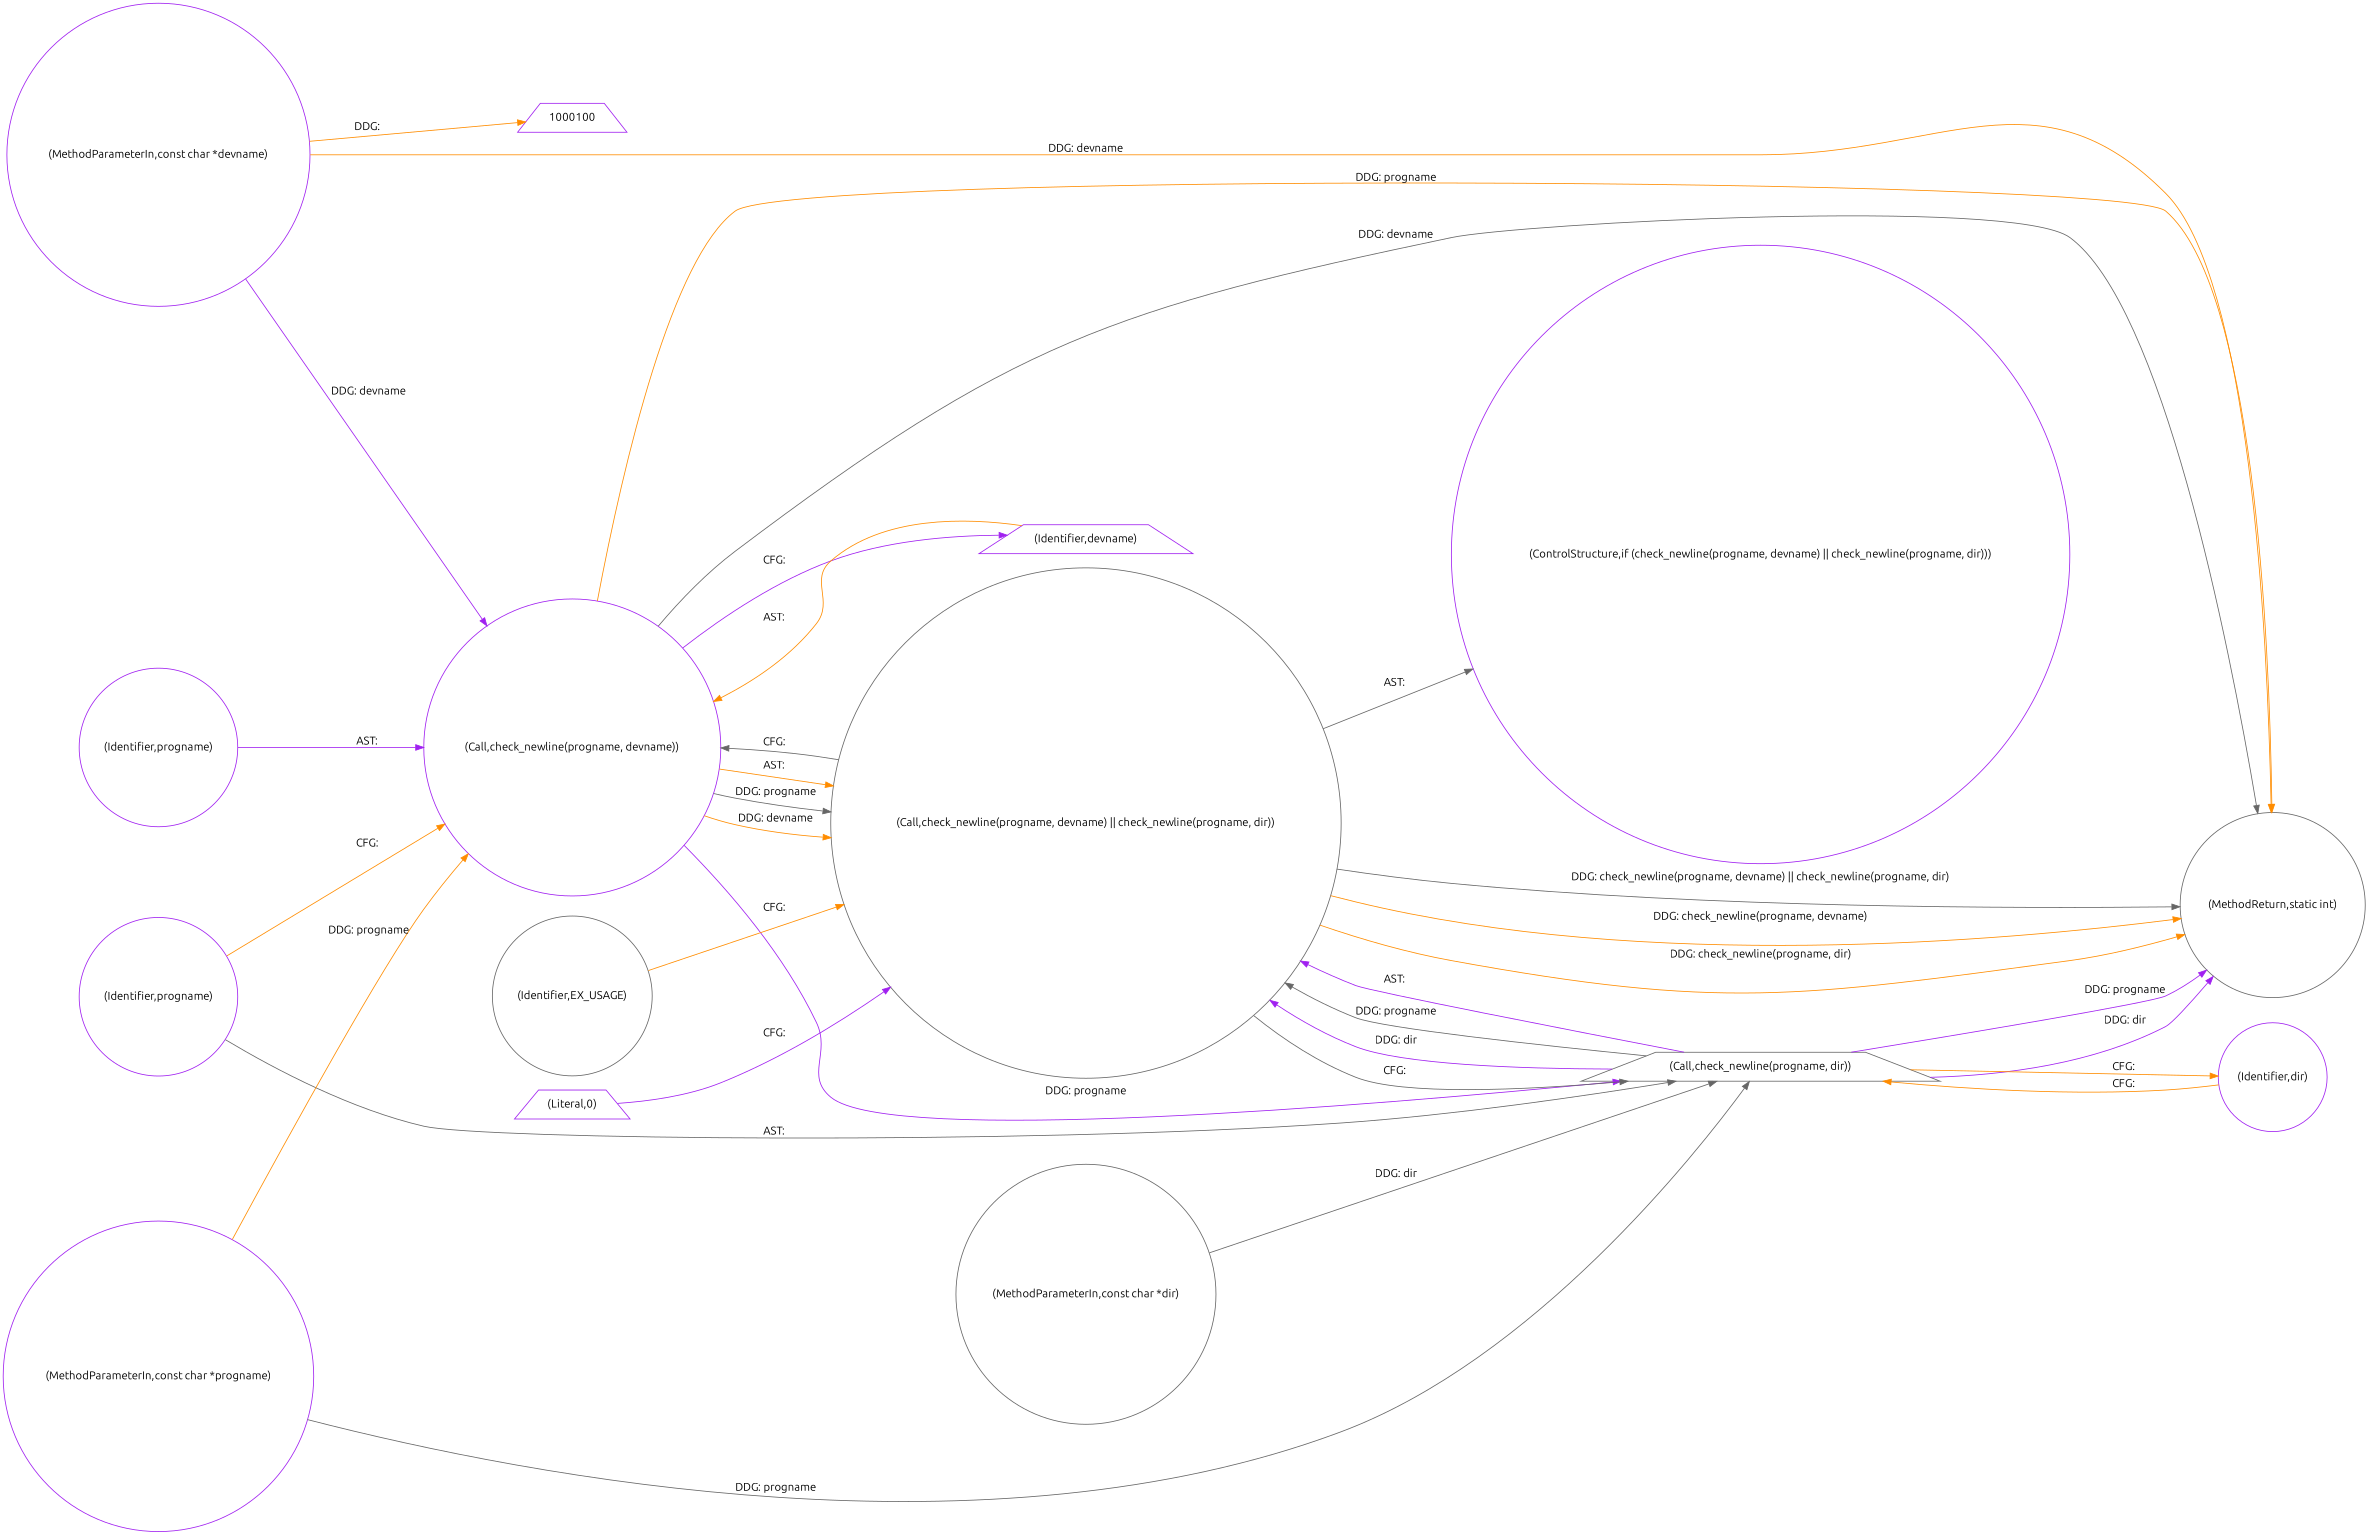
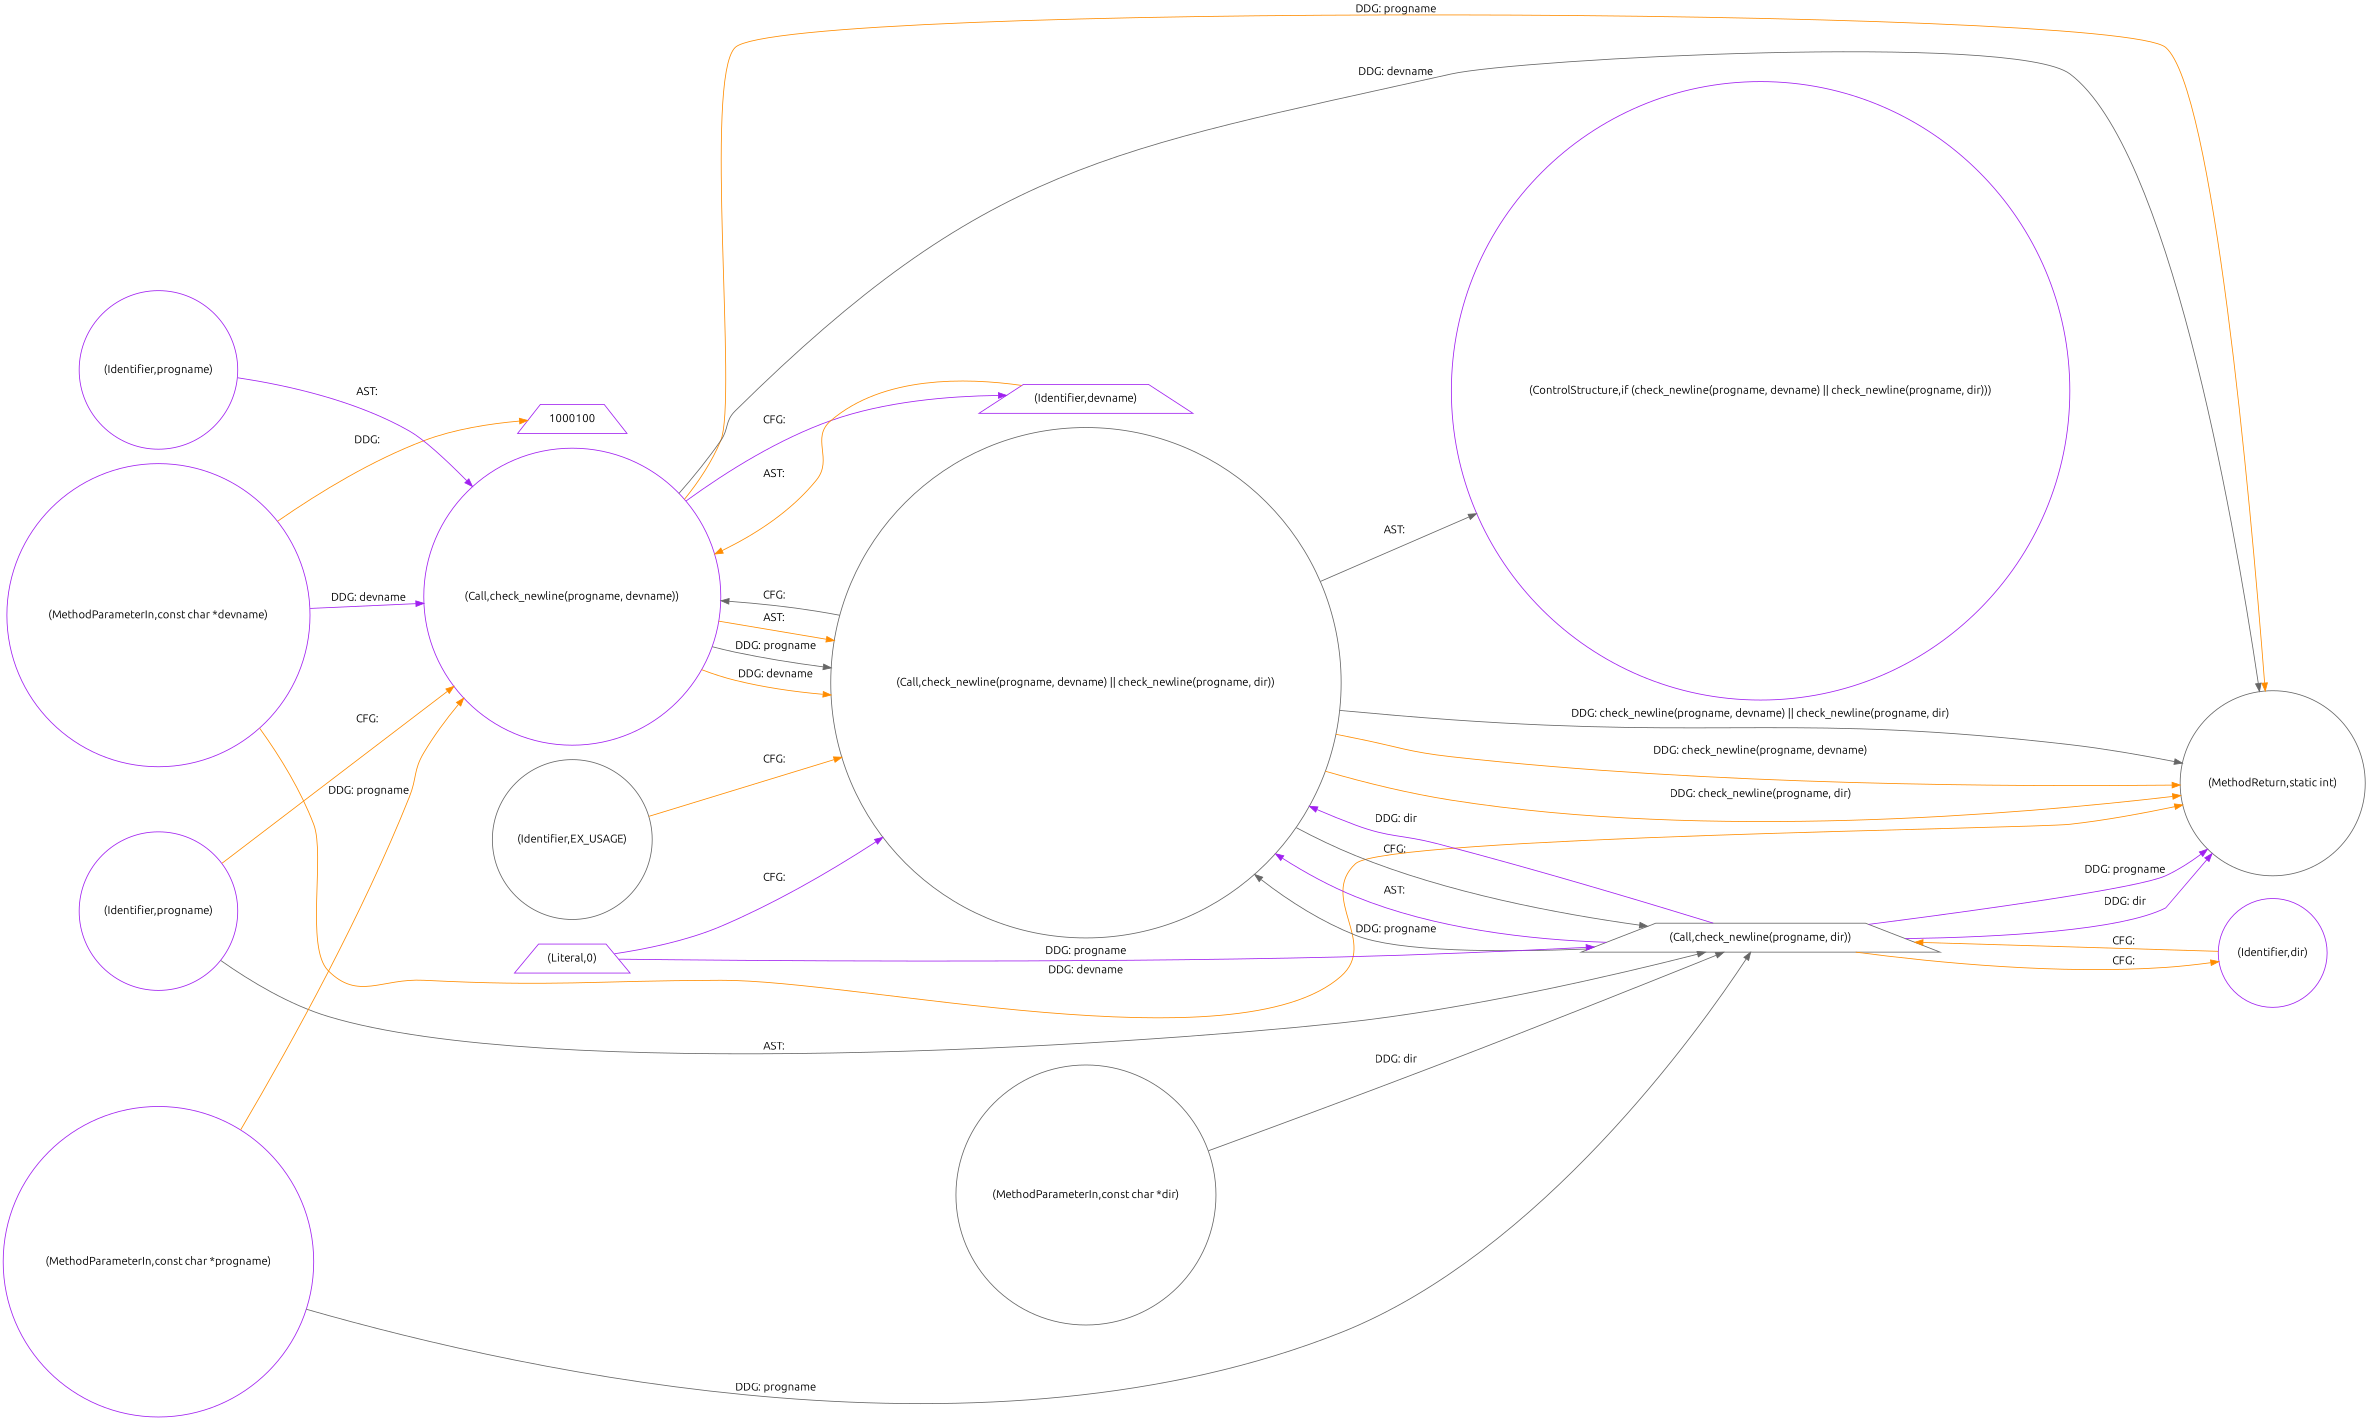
(1070, 1119) -> (1103, 960)
